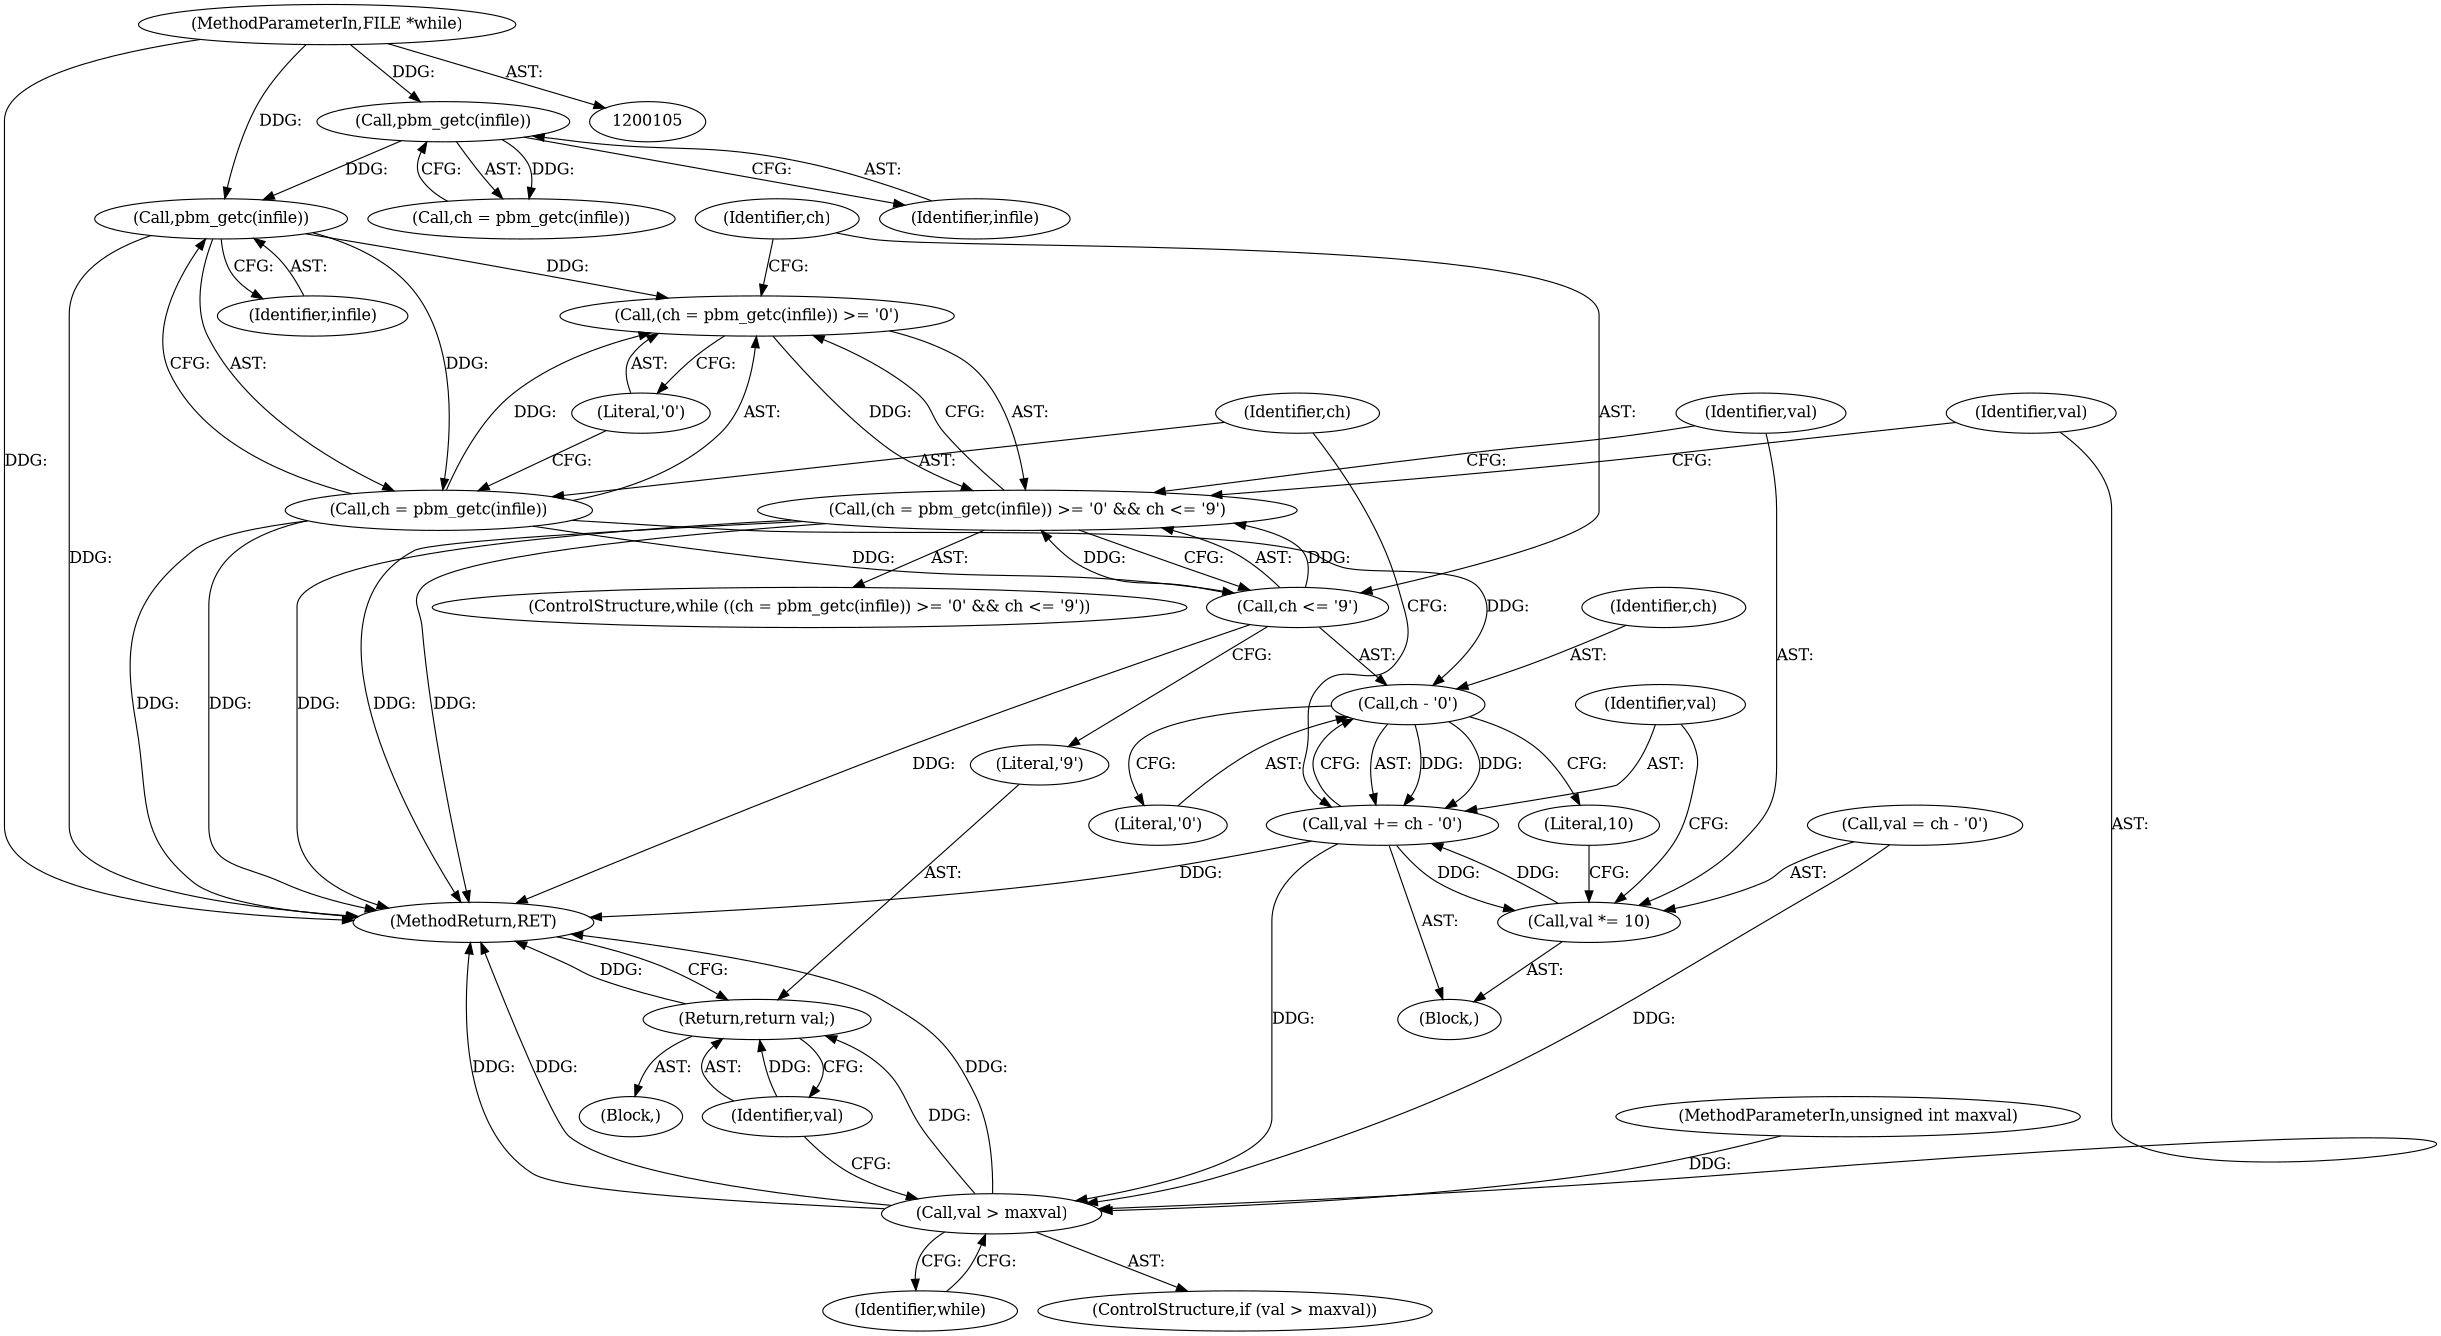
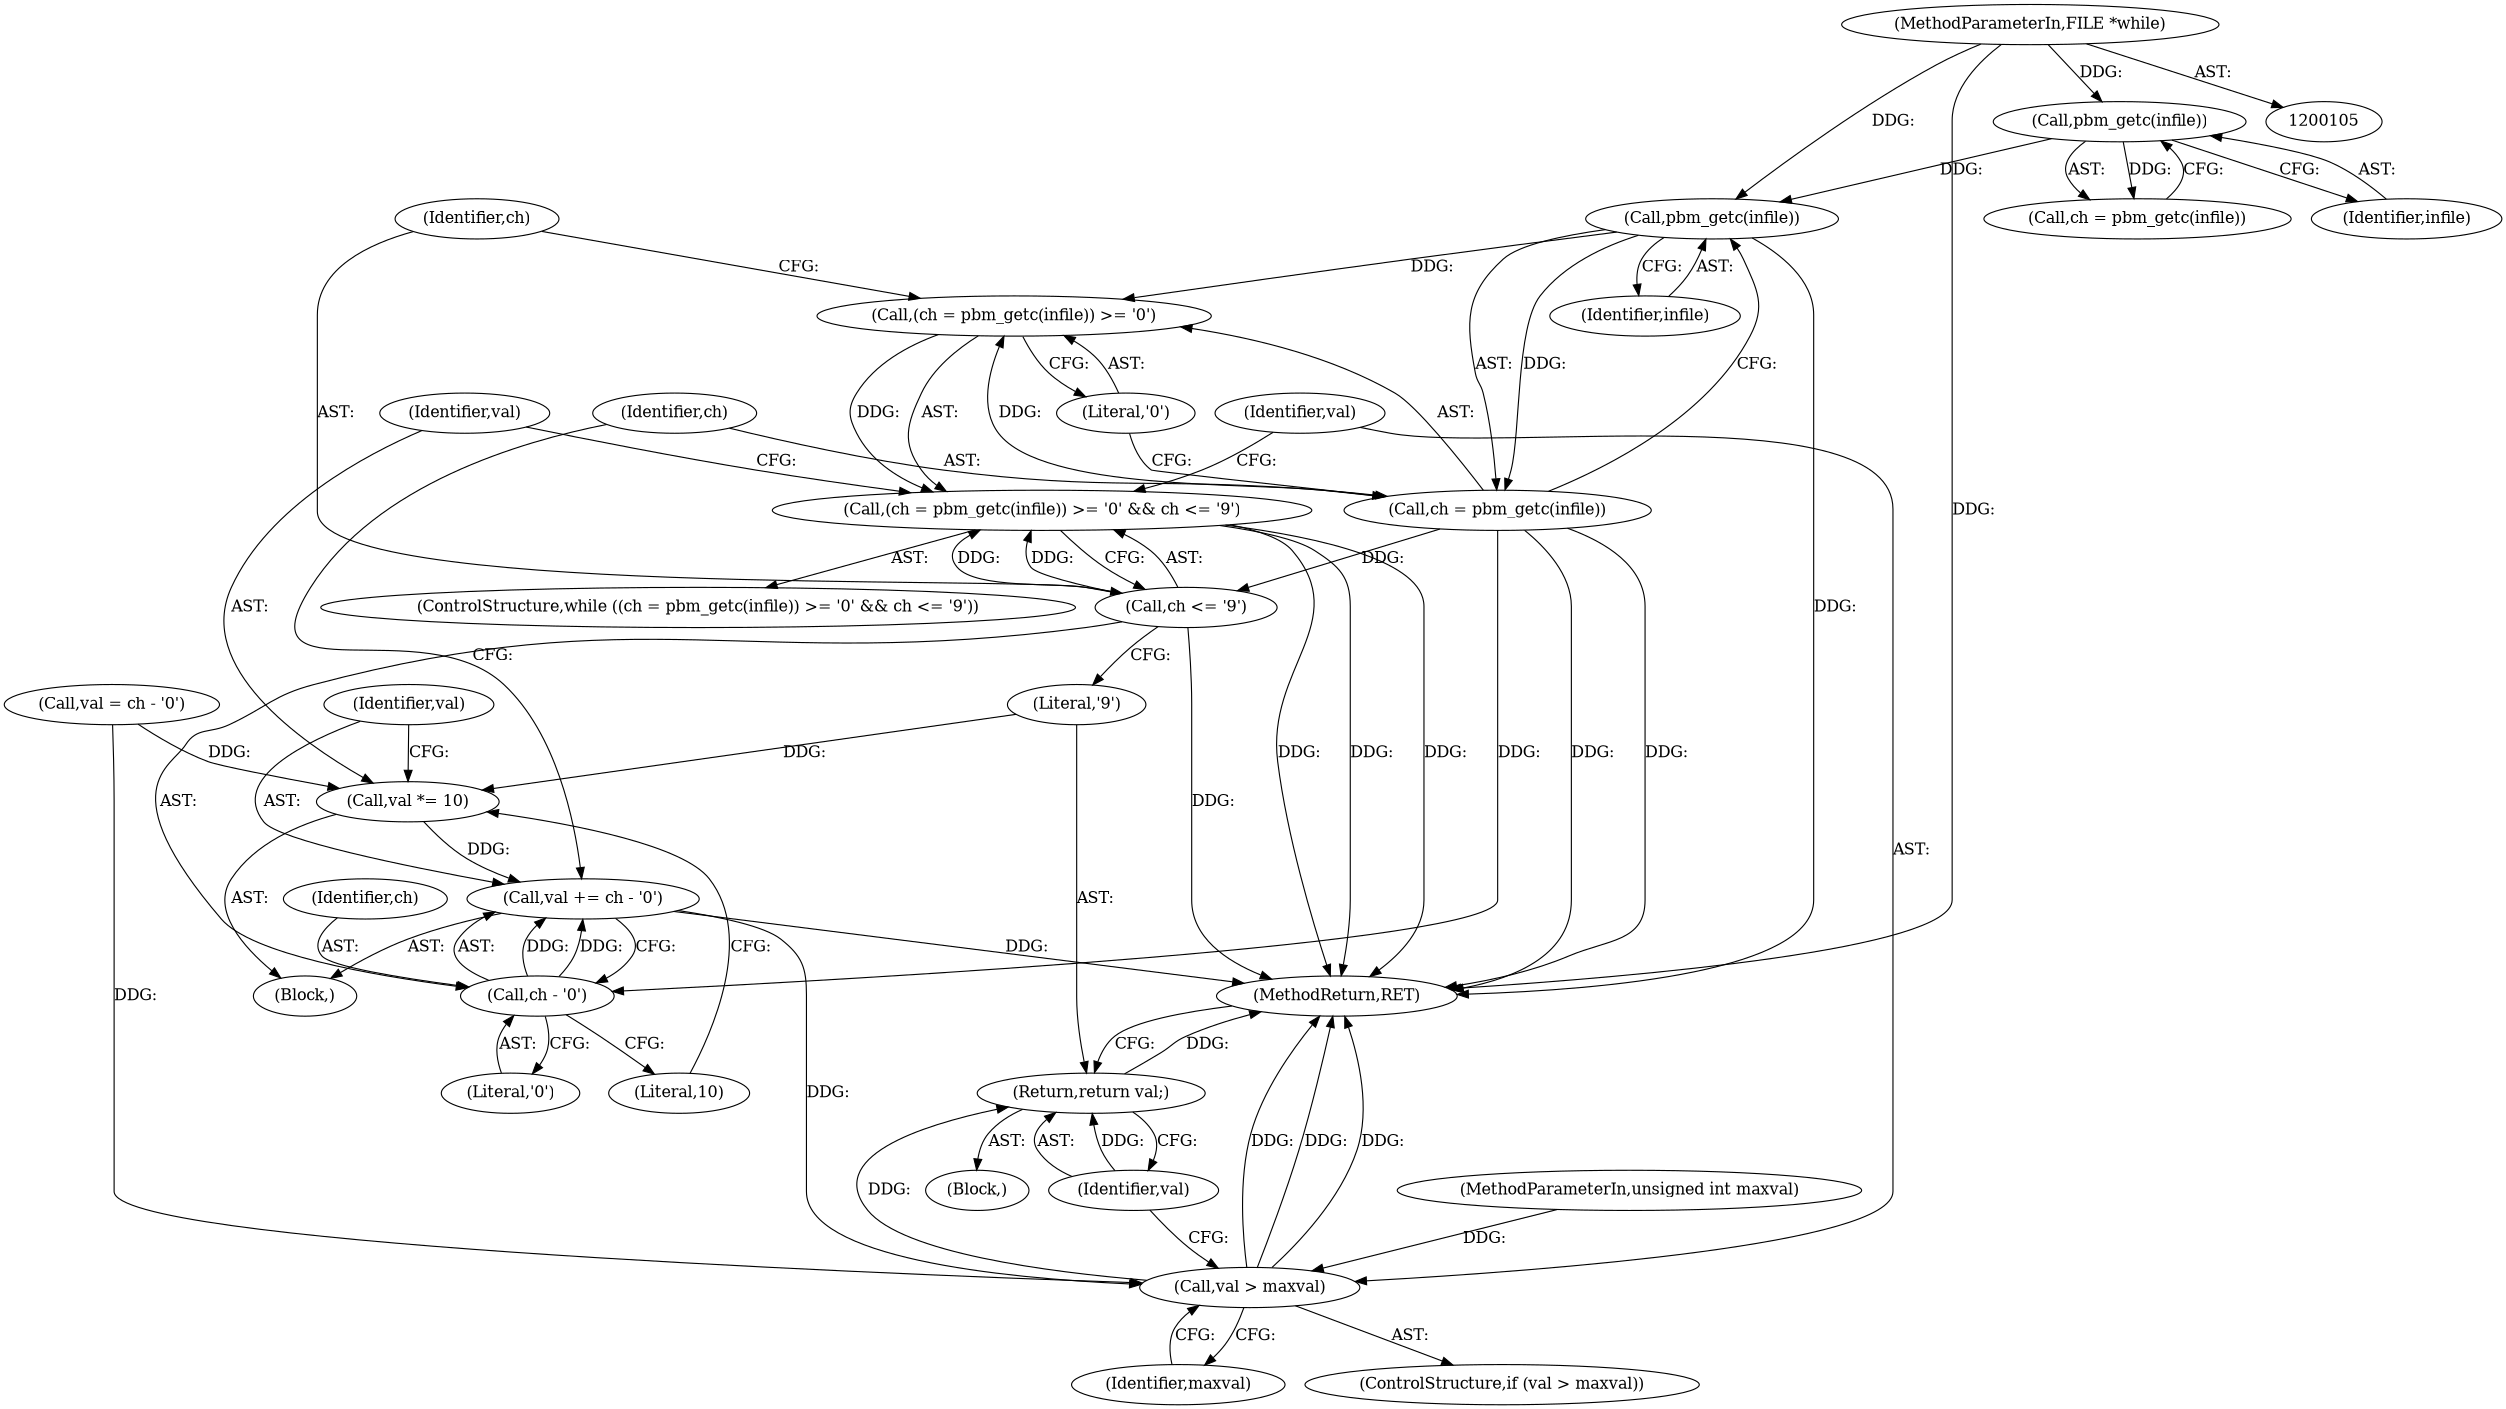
(925, 402) -> none
(1811, 874) -> (232, 753)
(1445, 886) -> (755, 751)
(920, 1311) -> (1178, 1385)
